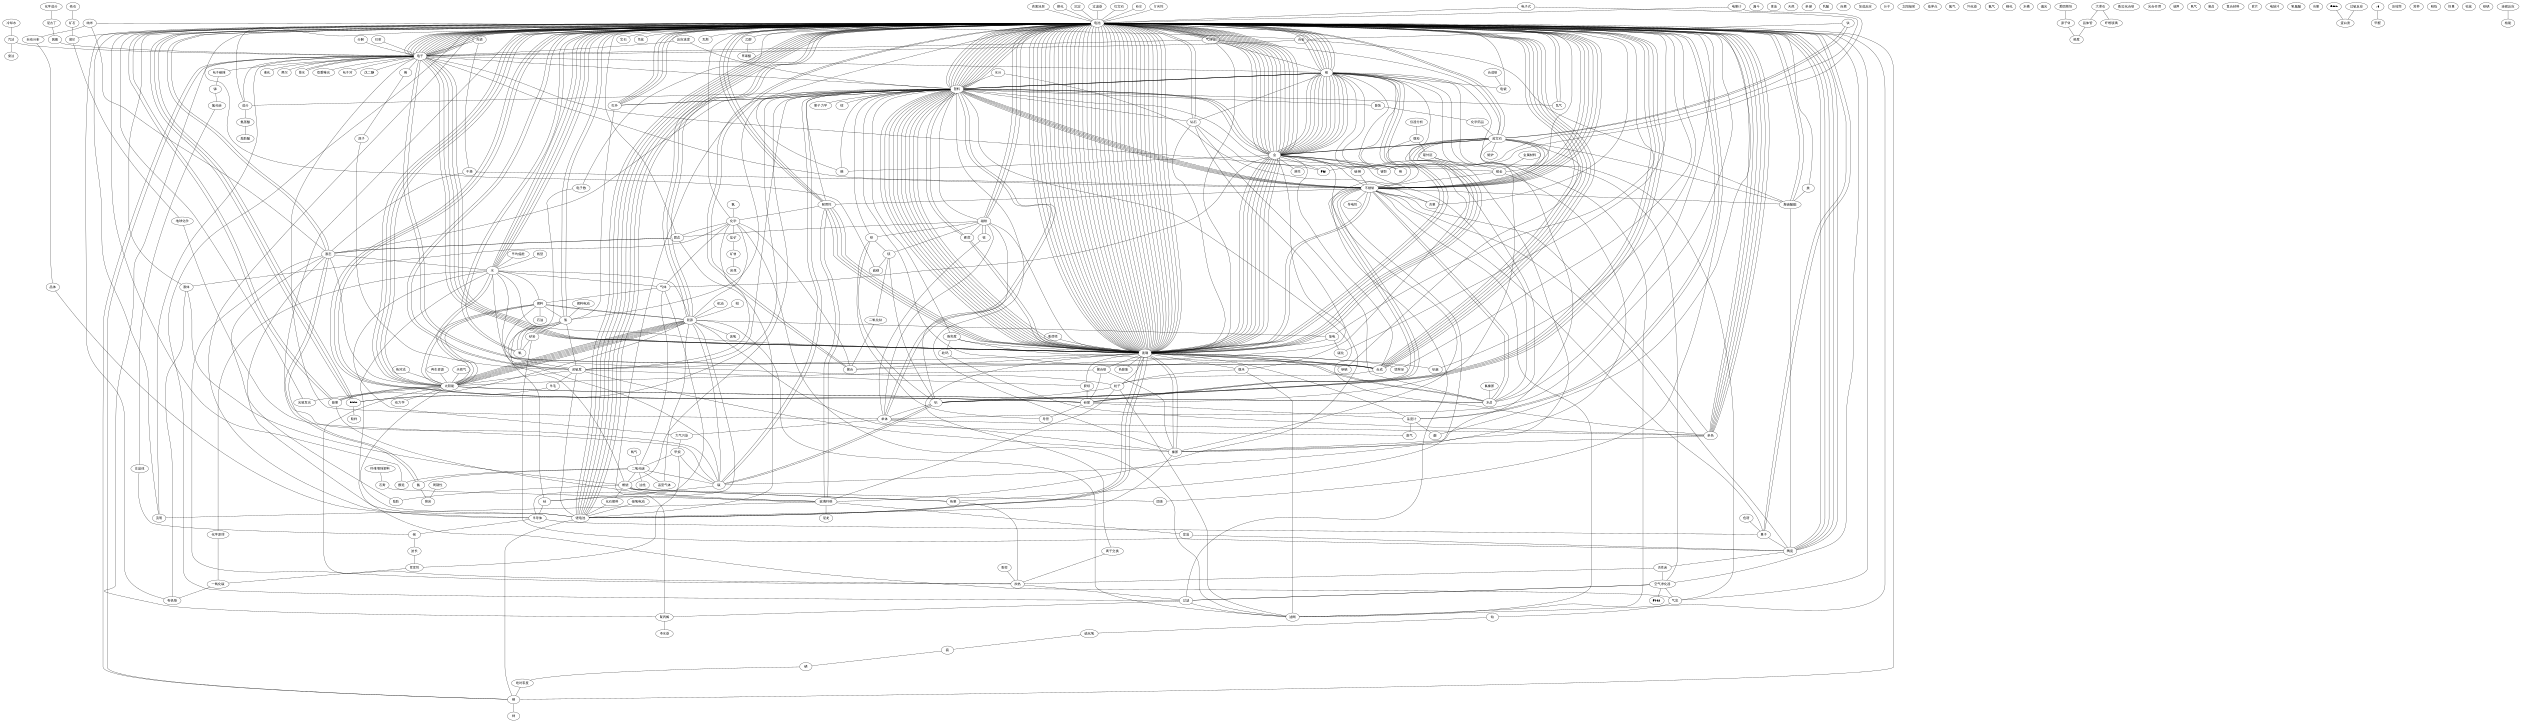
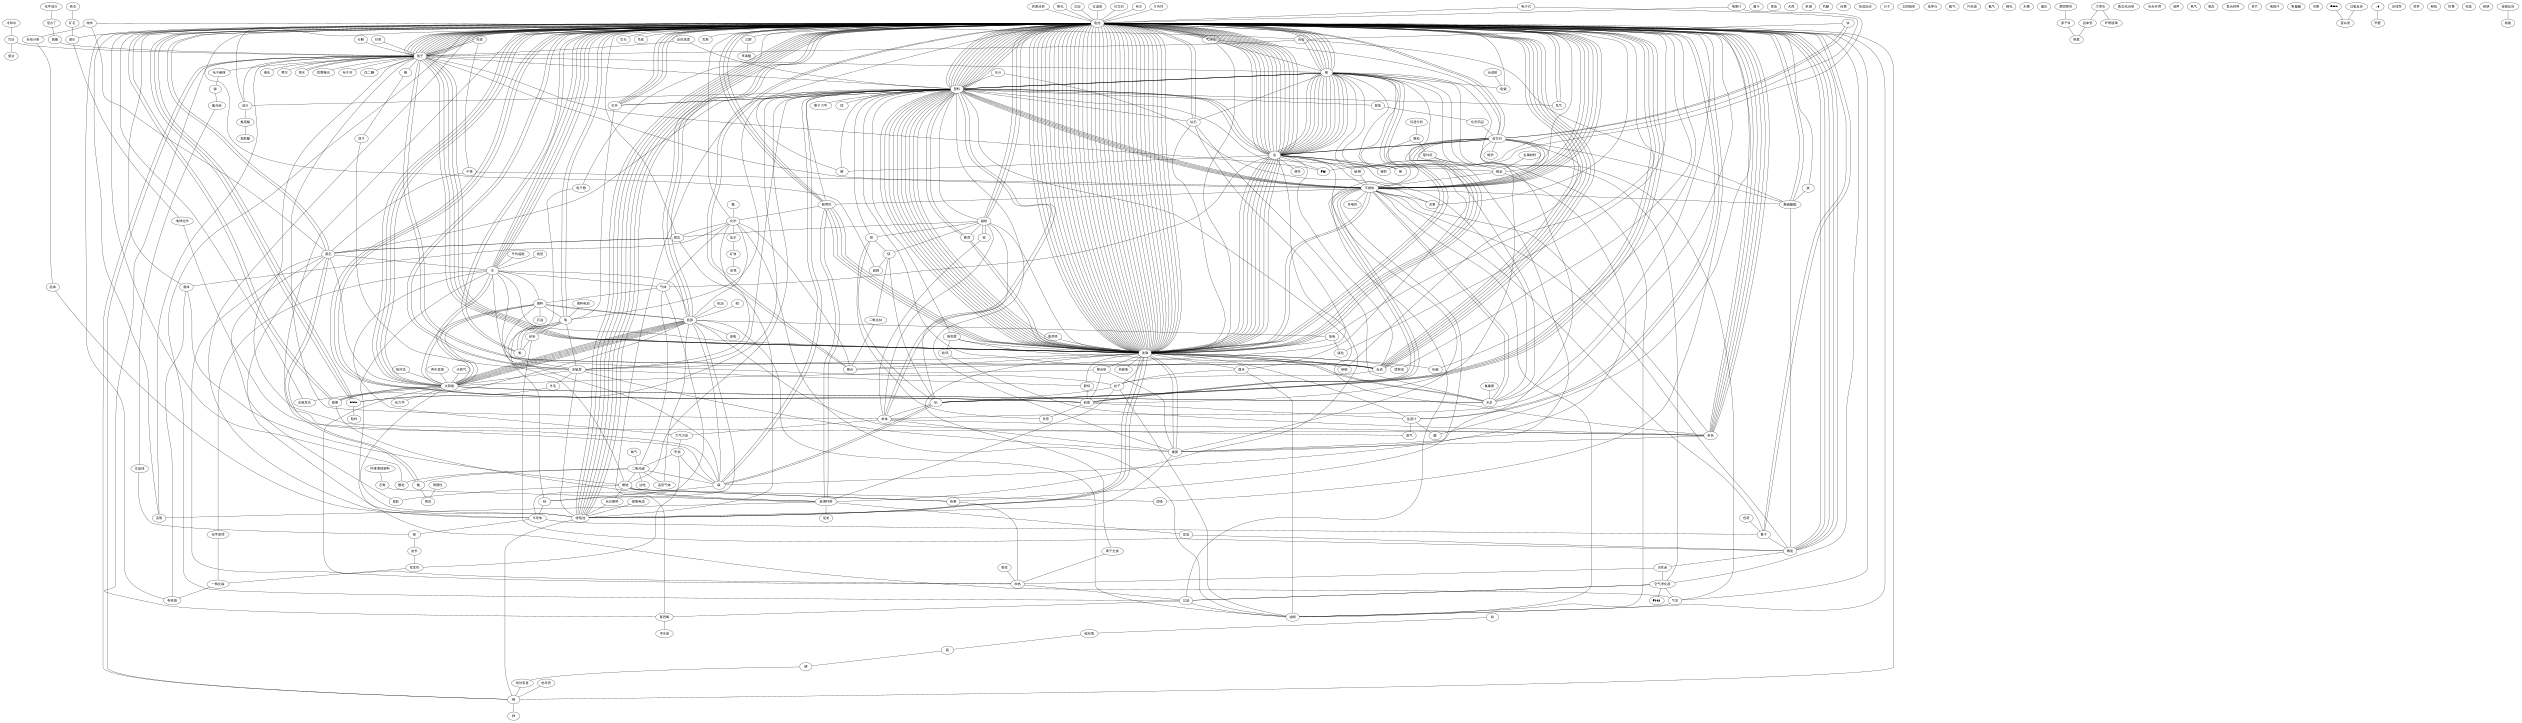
(834, 48) -> (784, 430)
(1301, 165) -> none
(1585, 613) -> (1485, 612)
none -> (546, 683)
